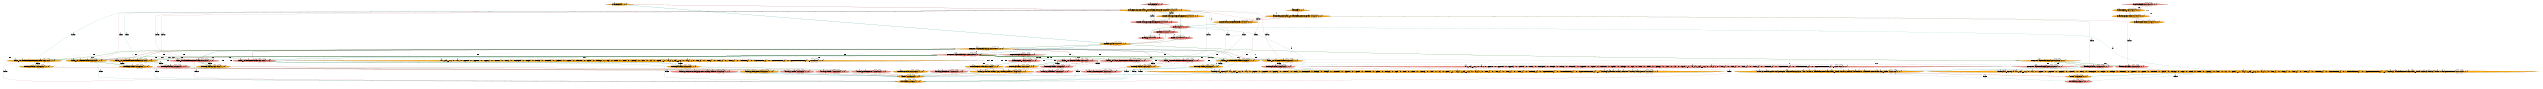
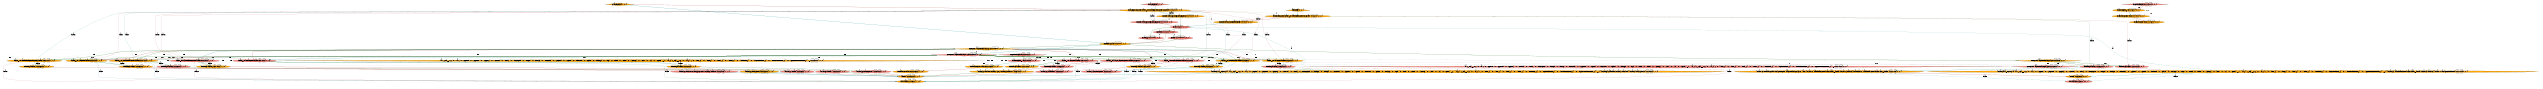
(949, 72) -> none
